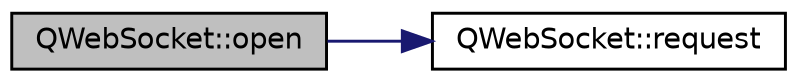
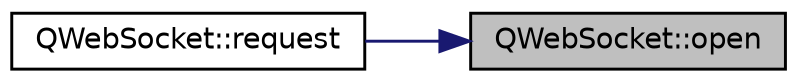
(365, 41) -> (402, 41)
